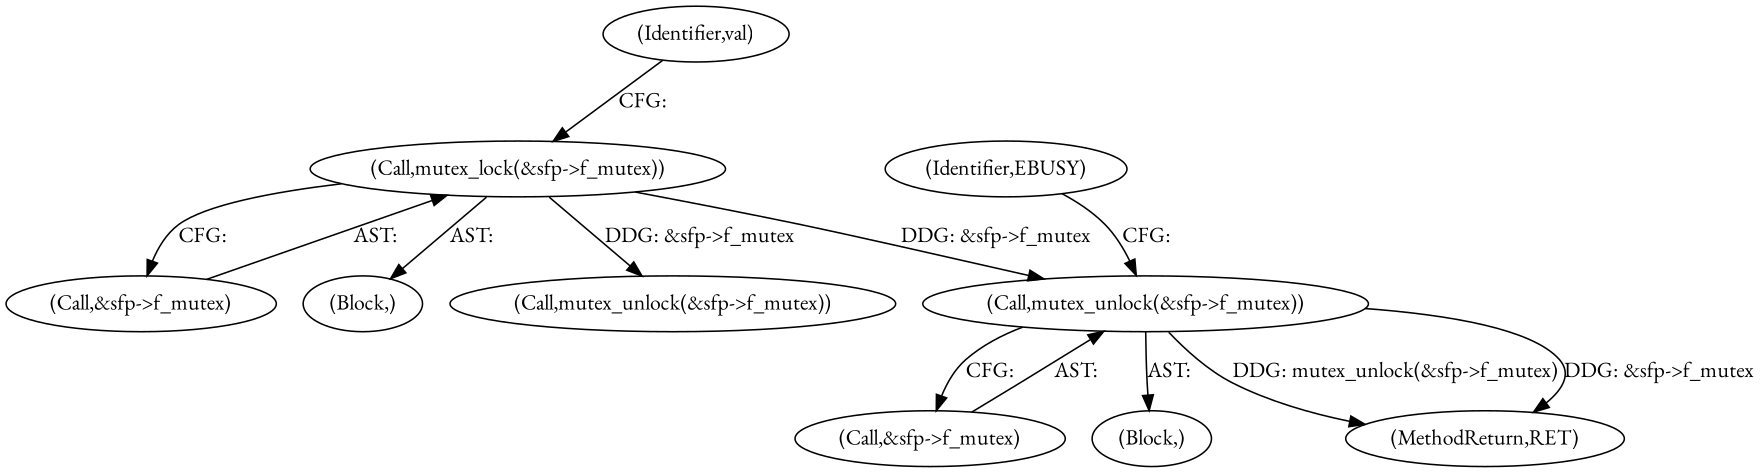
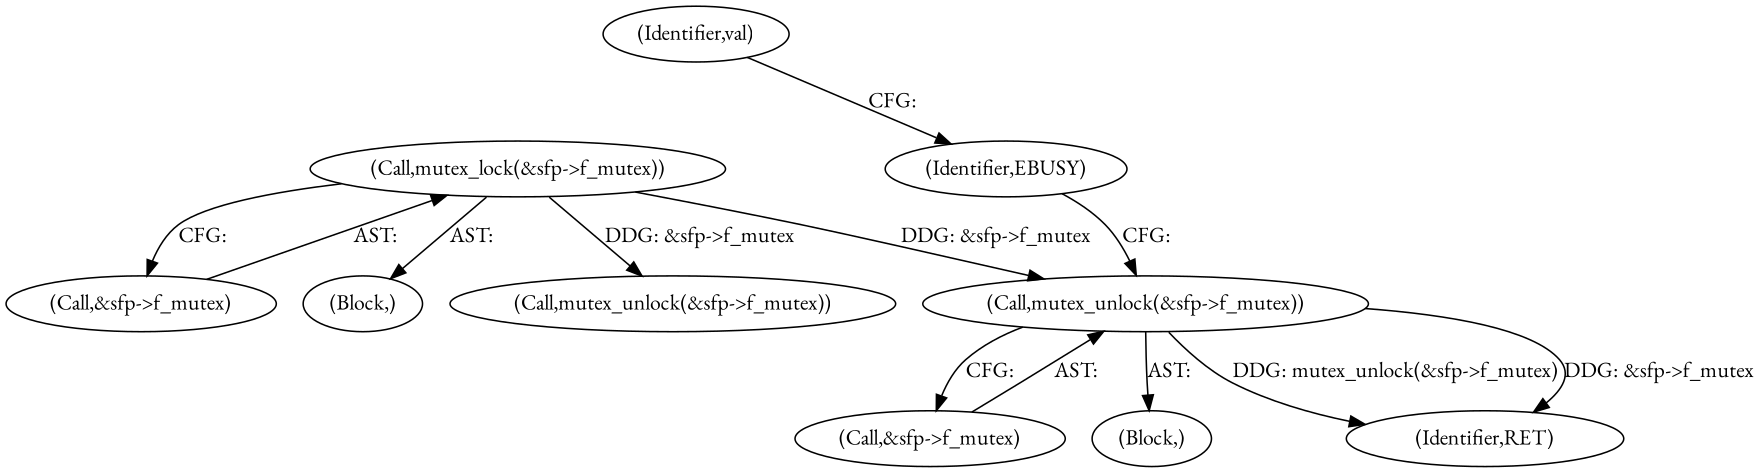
(614, 96) -> (842, 98)
(1485, 439) -> (1485, 439)
